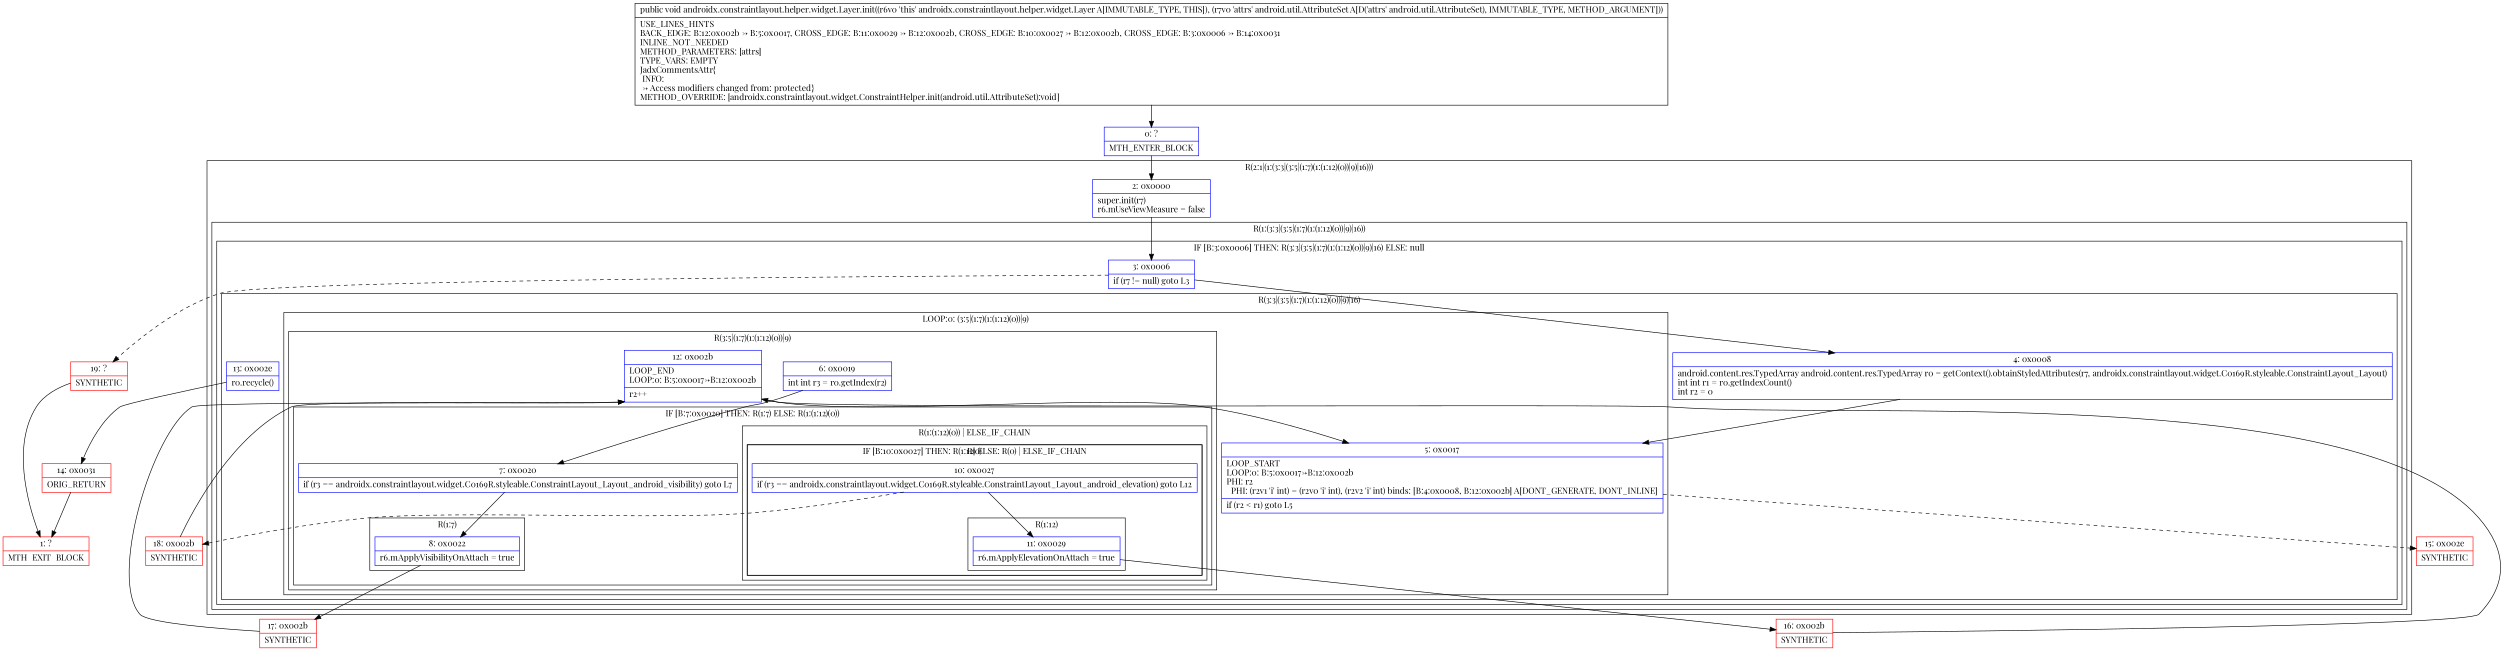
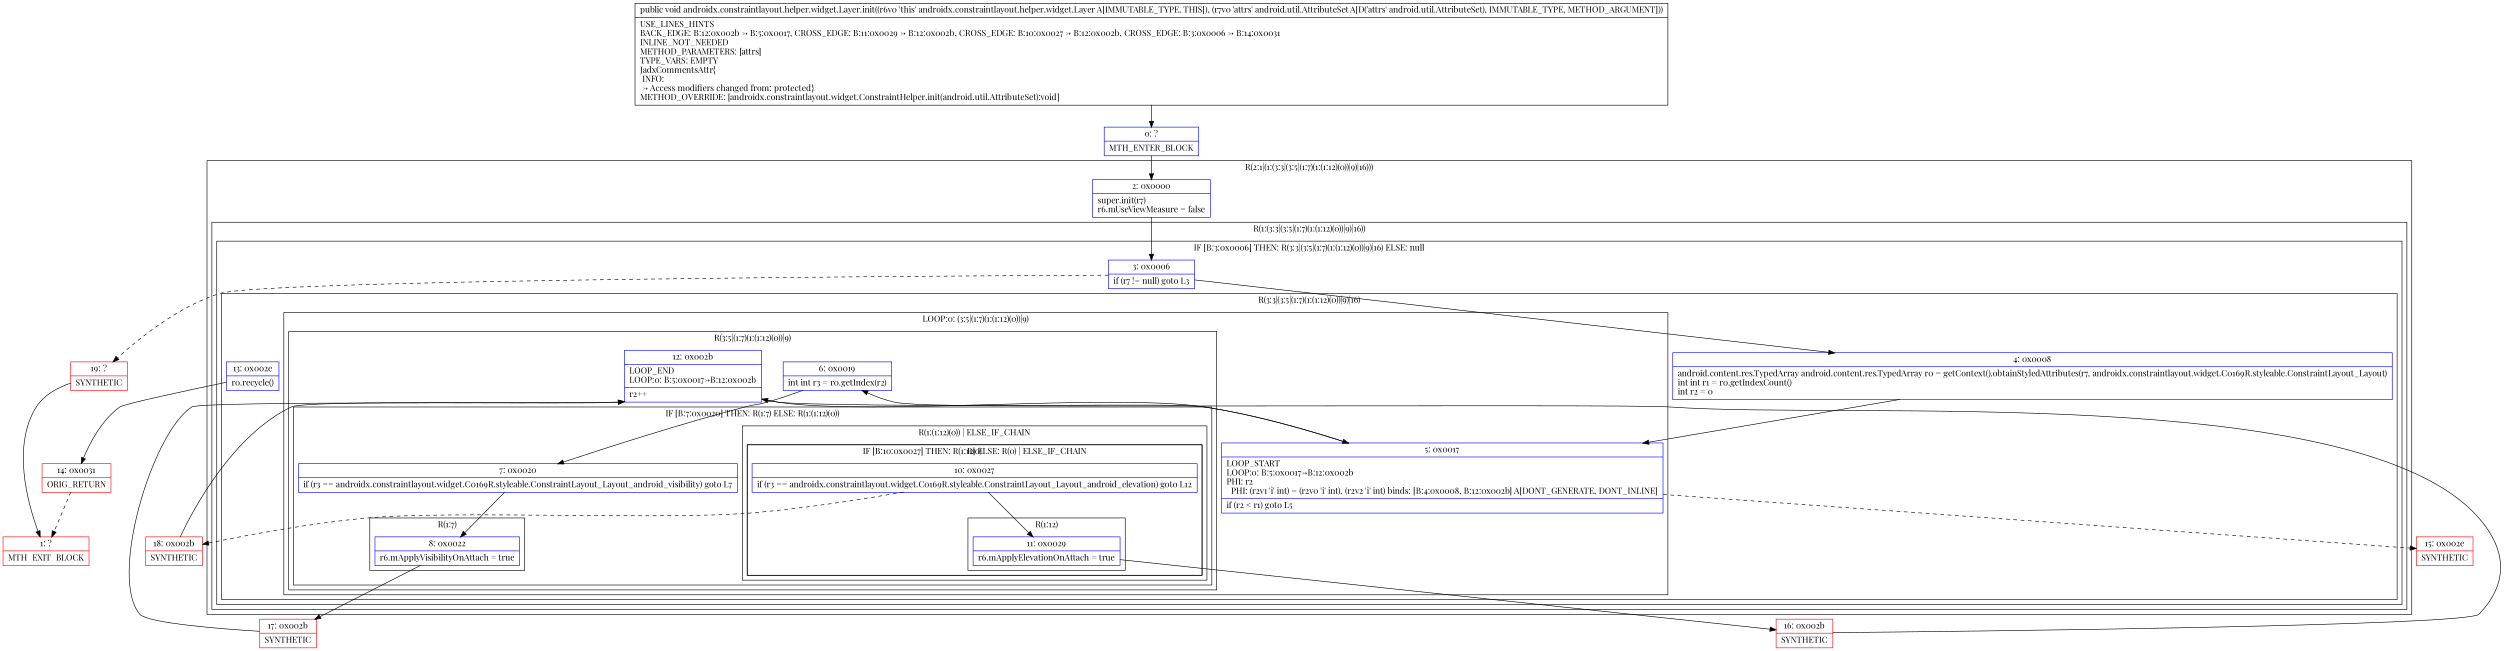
none -> (1109, 405)
(62, 512) -> (62, 512)
